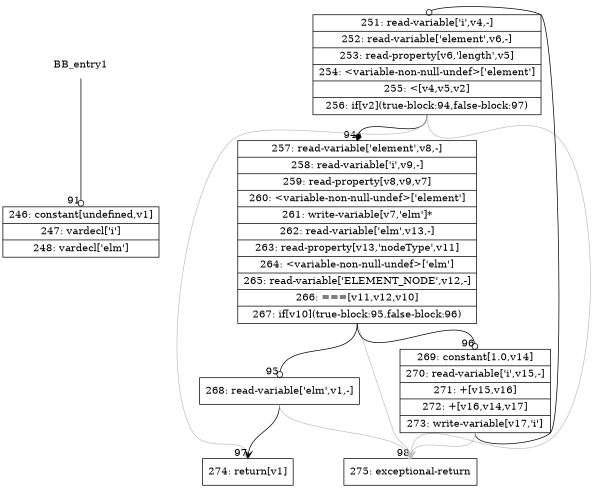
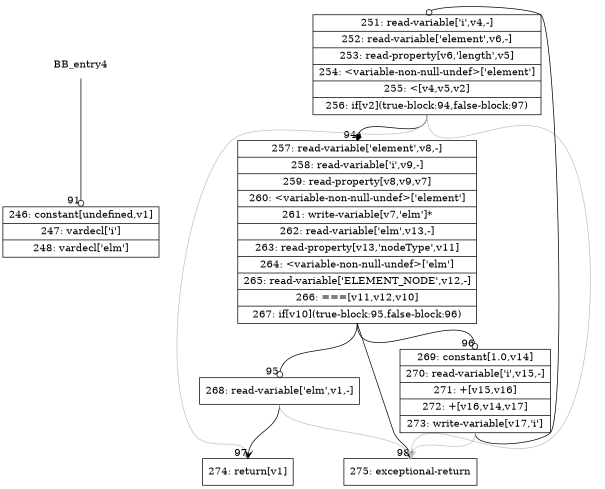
(81, 65) -> (81, 65)
(379, 390) -> (379, 390)
